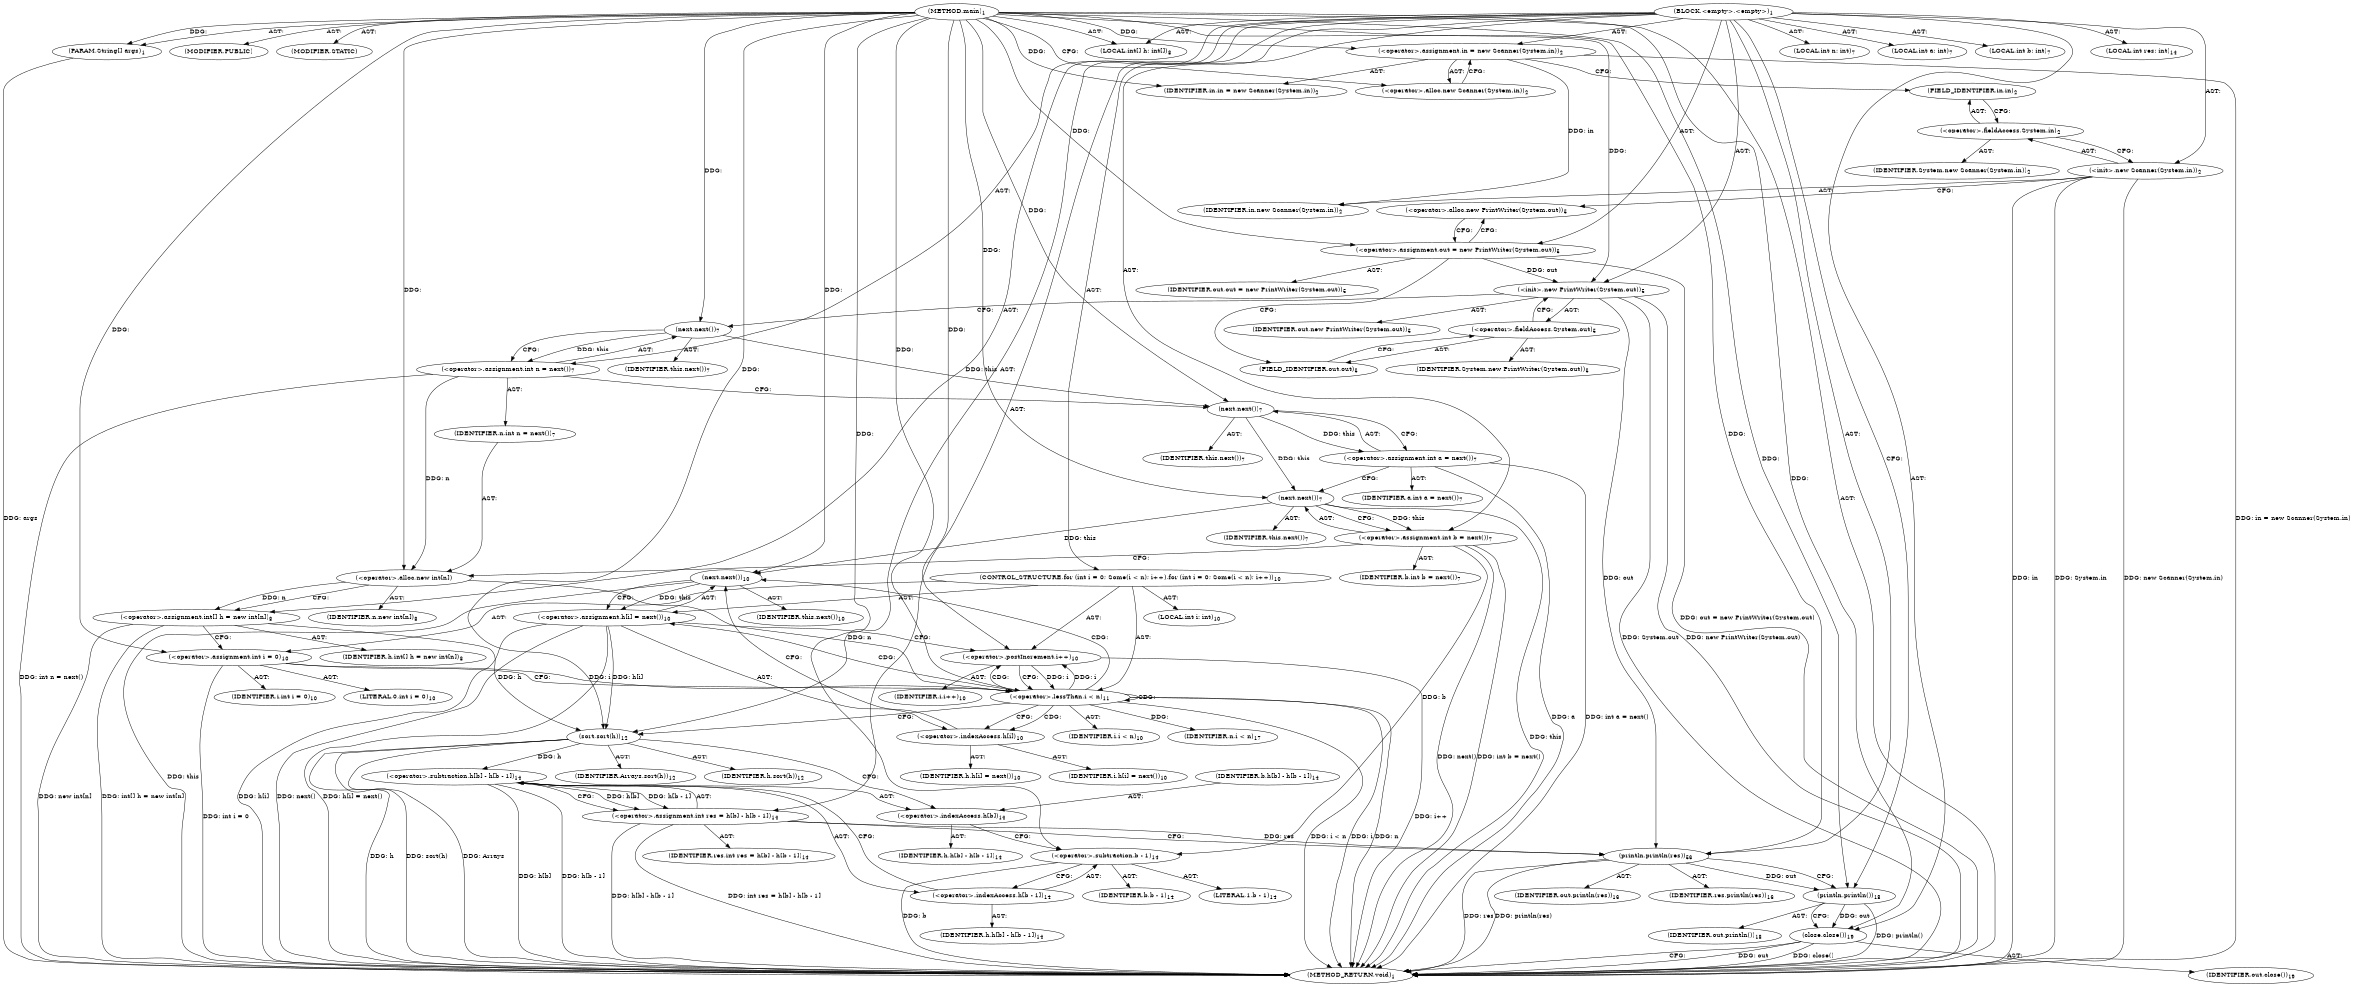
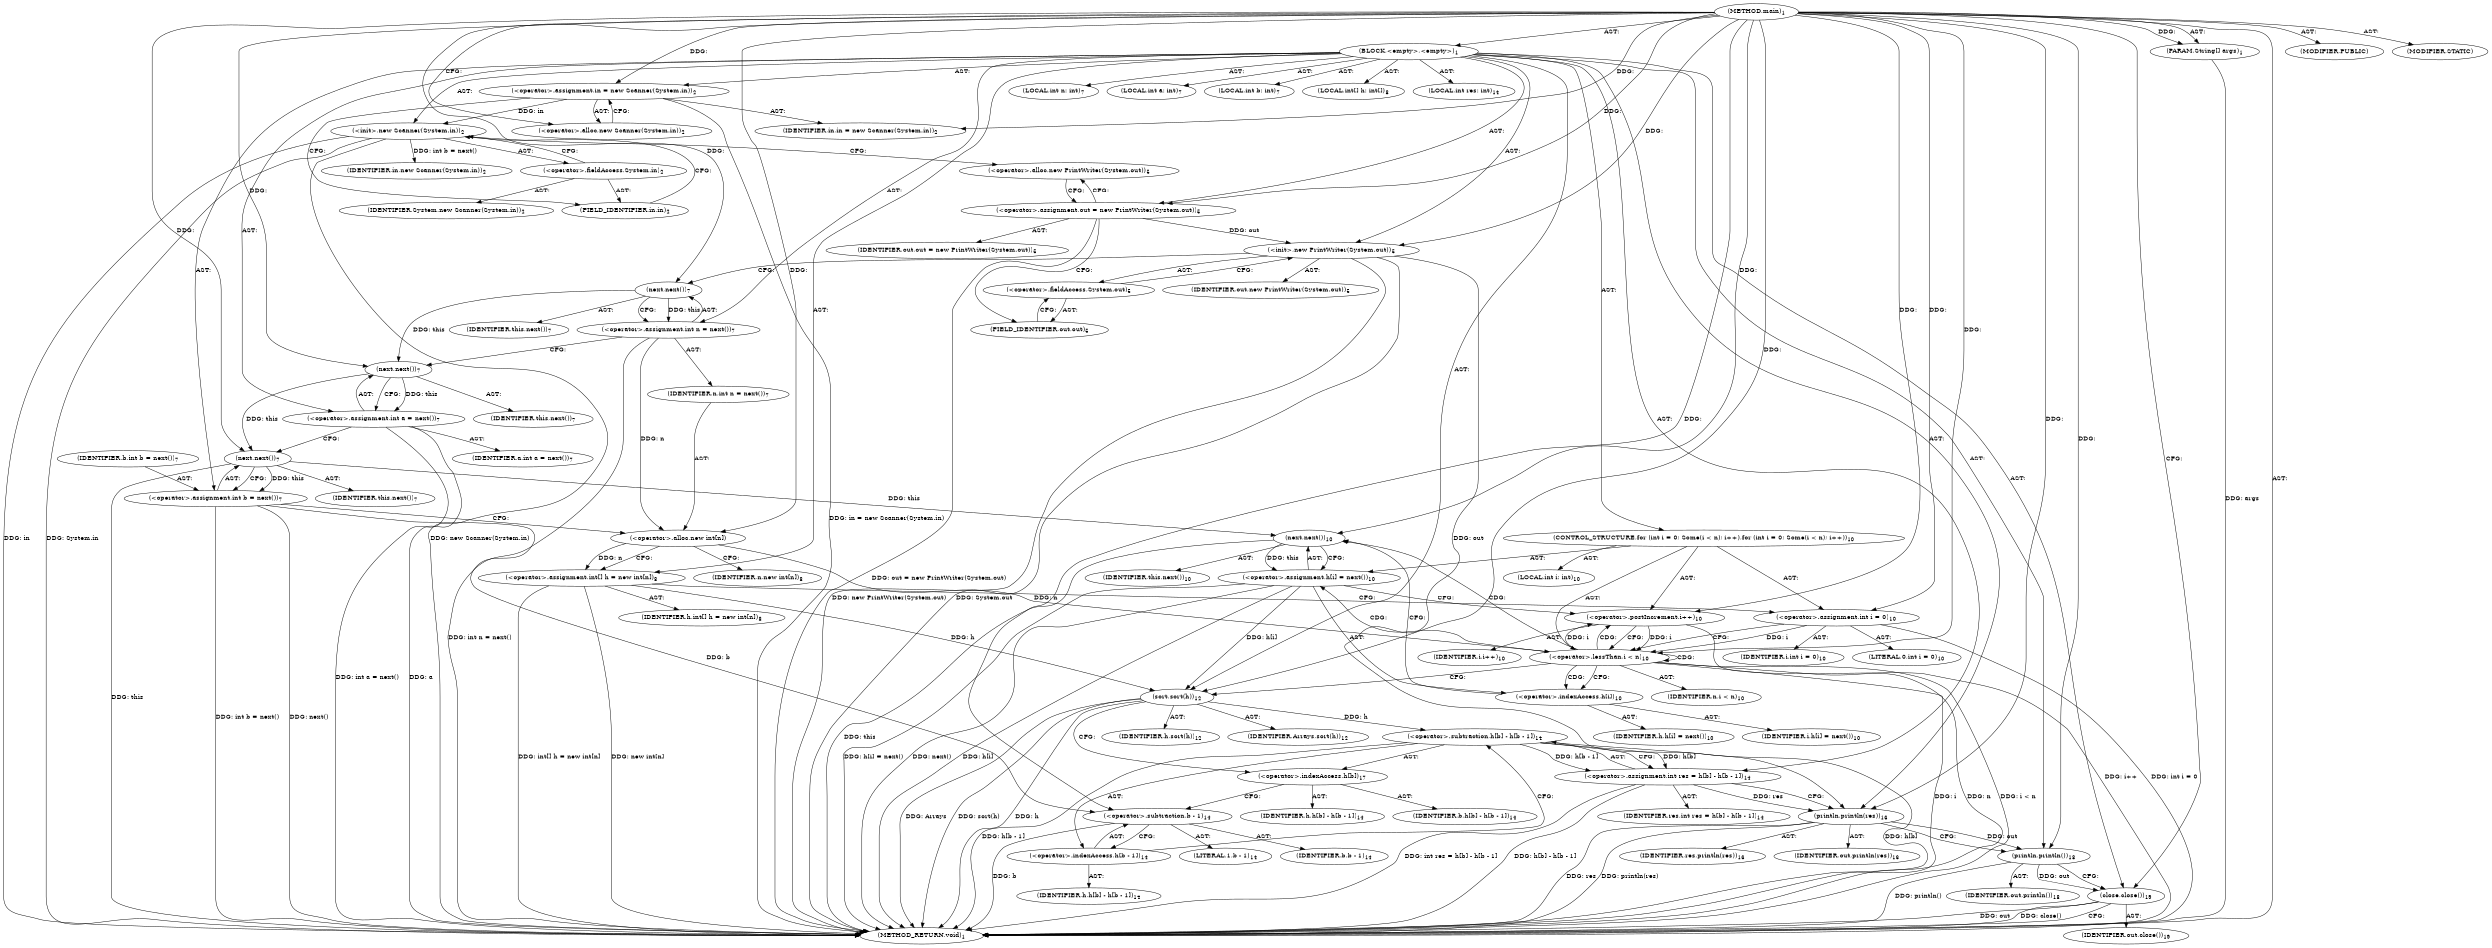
(1053, 26) -> (1590, 30)
none -> (494, 71)
(1991, 108) -> (601, 140)
(1532, 183) -> (507, 111)
(1827, 191) -> (445, 151)
(1503, 370) -> none
(1896, 459) -> (1979, 459)
(1801, 479) -> (2175, 459)
(1419, 556) -> (171, 478)
(398, 598) -> (732, 558)
(1106, 697) -> (1646, 657)
(1161, 717) -> (1668, 677)
(1258, 736) -> (1741, 697)
(1106, 737) -> none
(1112, 796) -> (1387, 796)
(1002, 816) -> (1363, 776)
(1689, 856) -> (1884, 816)
